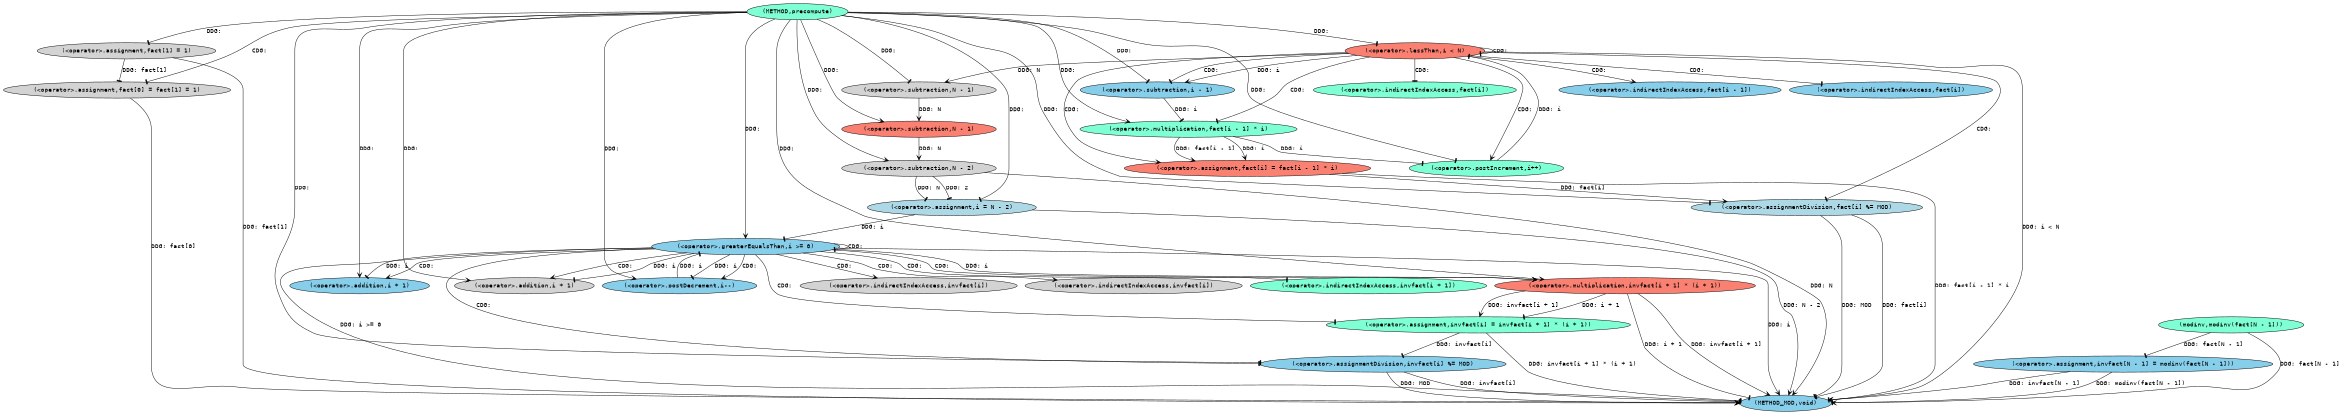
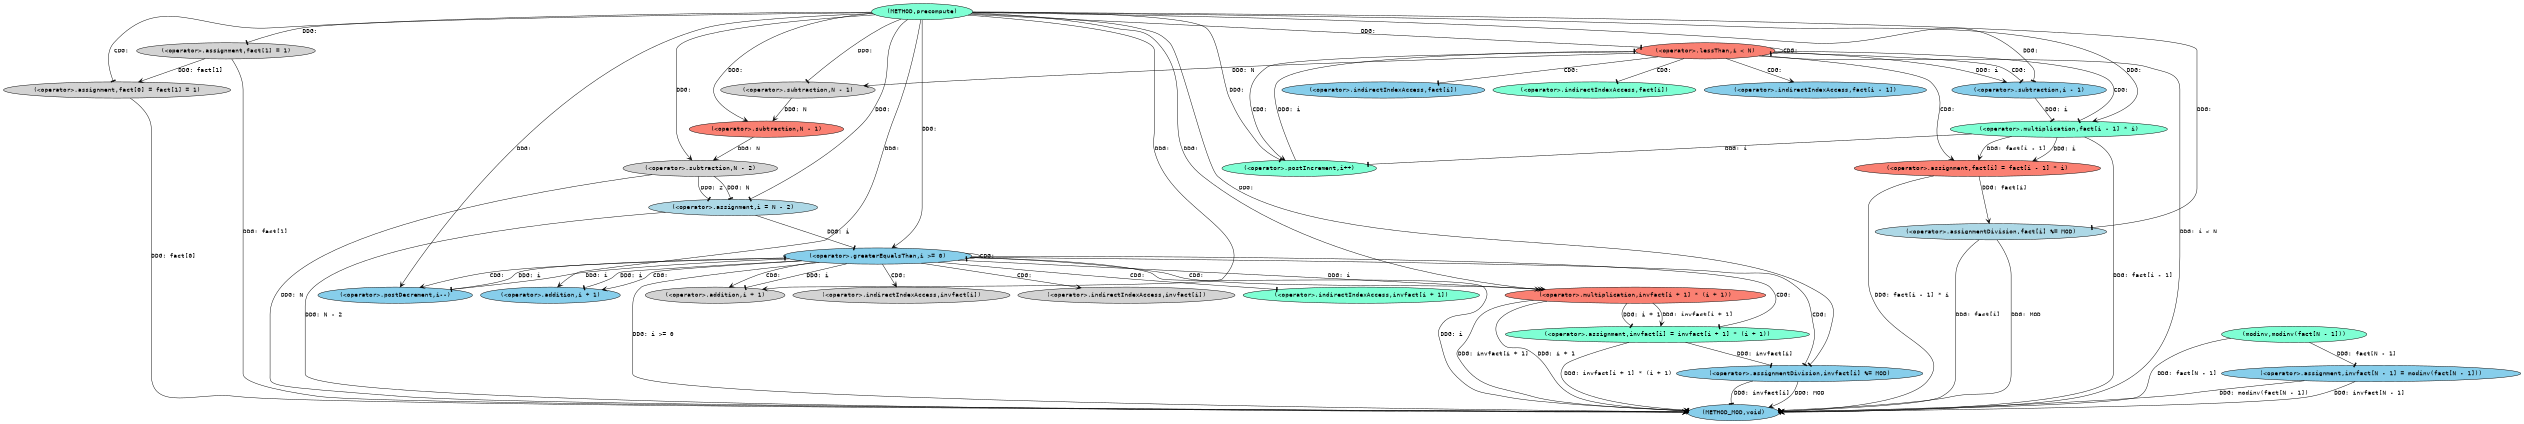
(1849, 64) -> none
(122, 69) -> (174, 70)
none -> (2077, 394)
